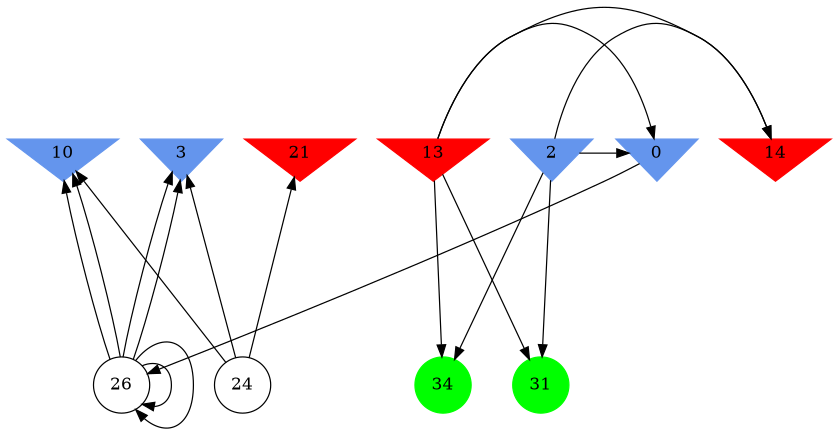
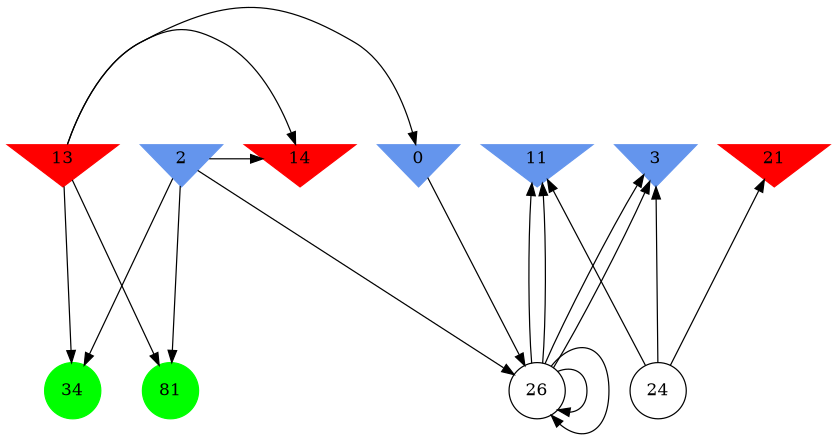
(63, 153) -> (537, 159)
(598, 153) -> (351, 269)
(541, 385) -> (170, 391)
